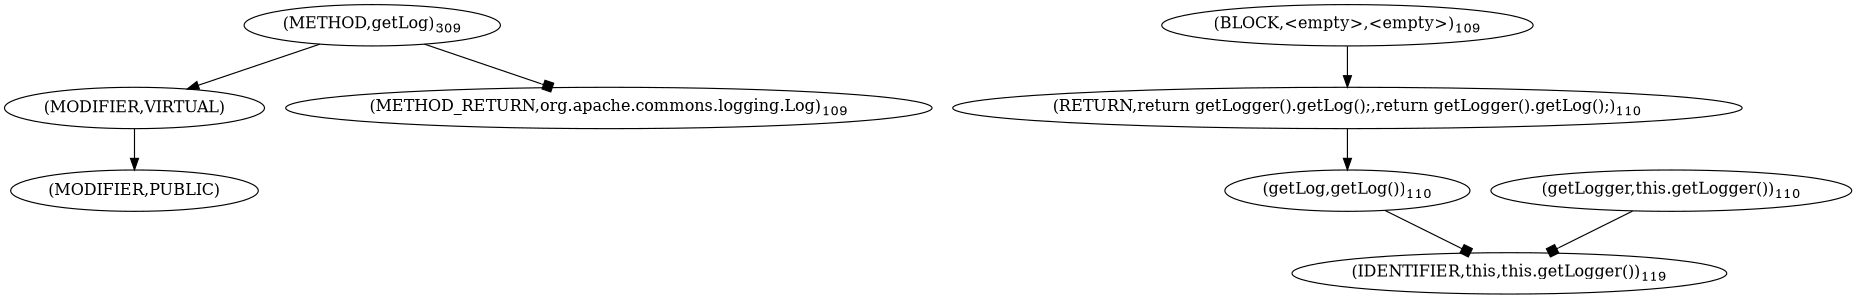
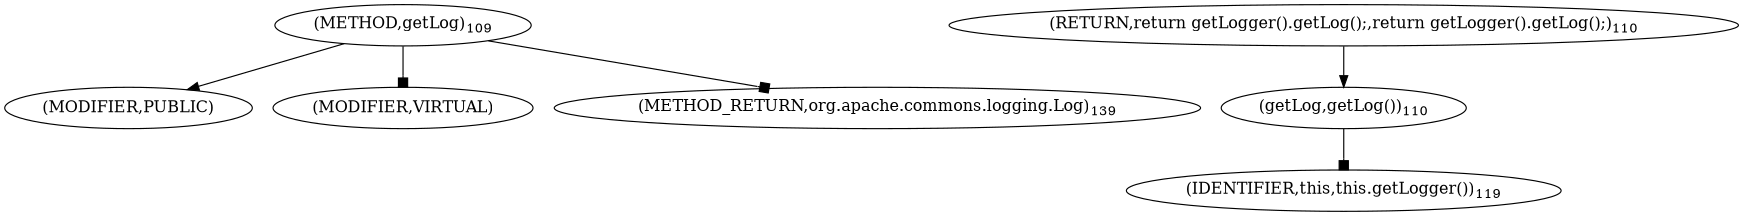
(449, 24) -> (479, 24)
(1347, 25) -> none
(259, 65) -> (403, 61)
(835, 106) -> (1104, 106)
(134, 144) -> (271, 65)
(1671, 191) -> none
